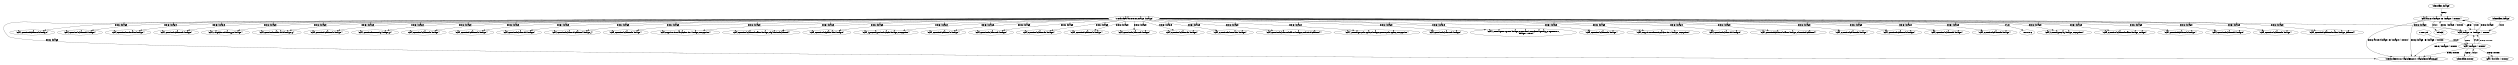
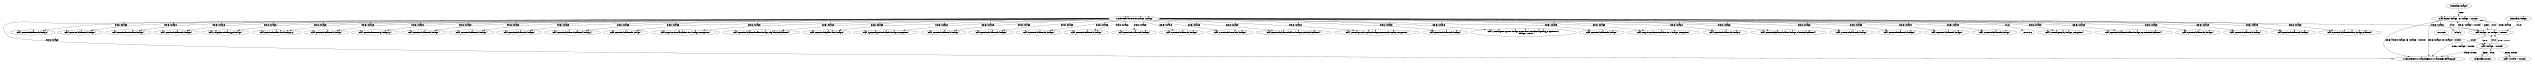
(2125, 32) -> (2133, 32)
